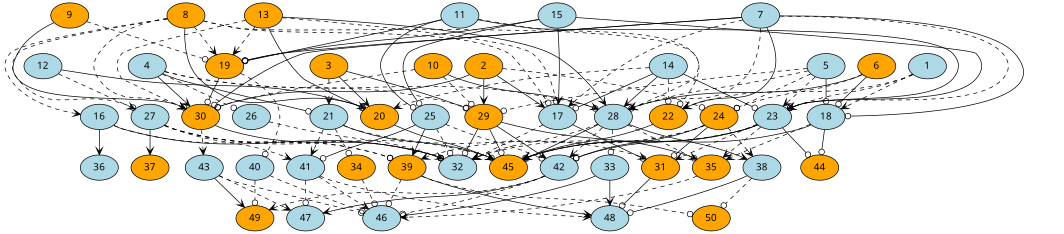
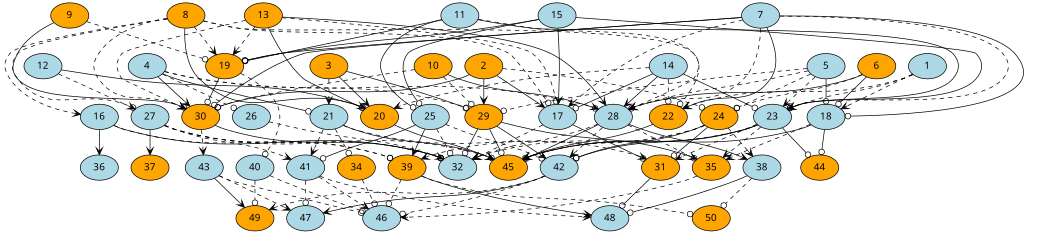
(610, 168) -> none
